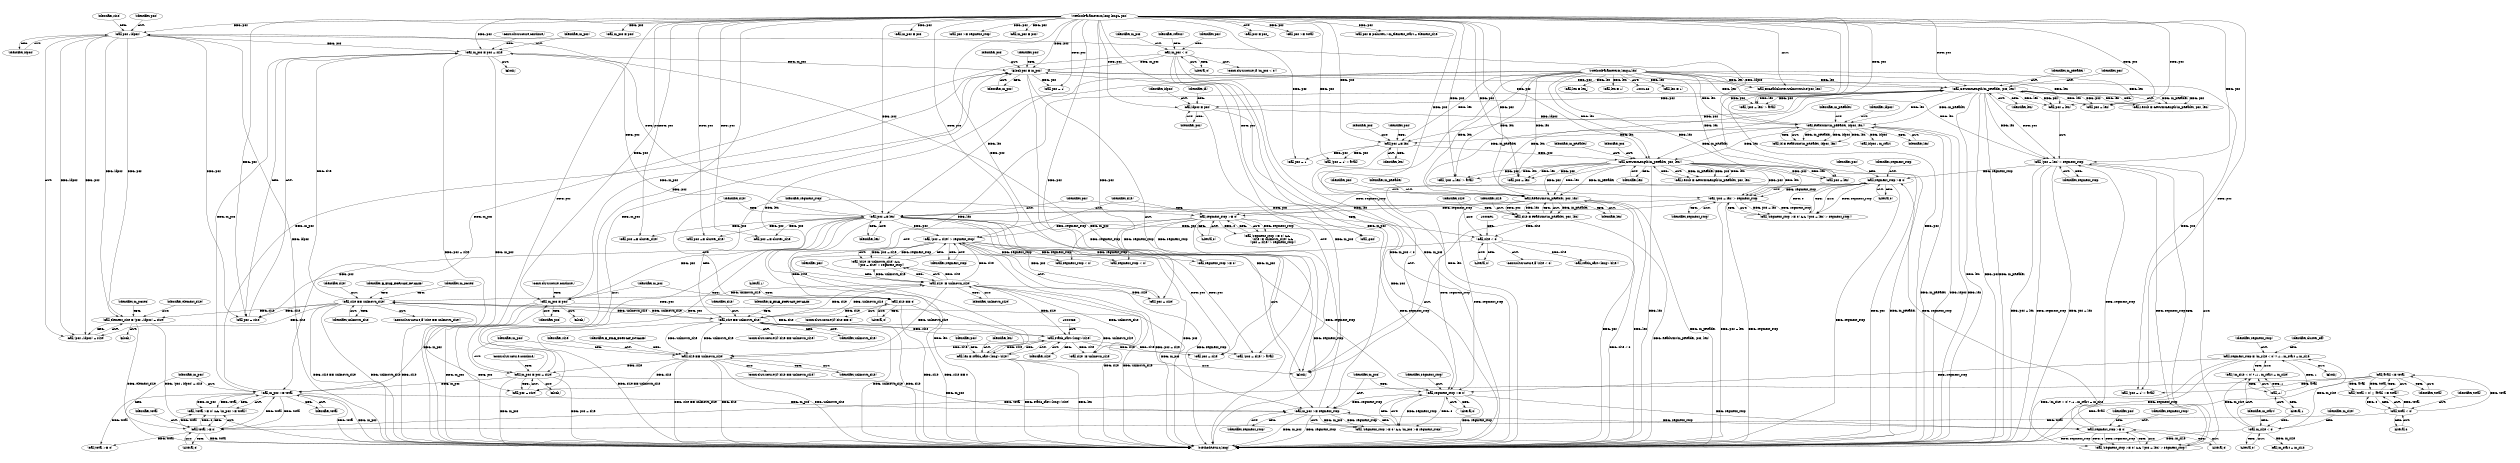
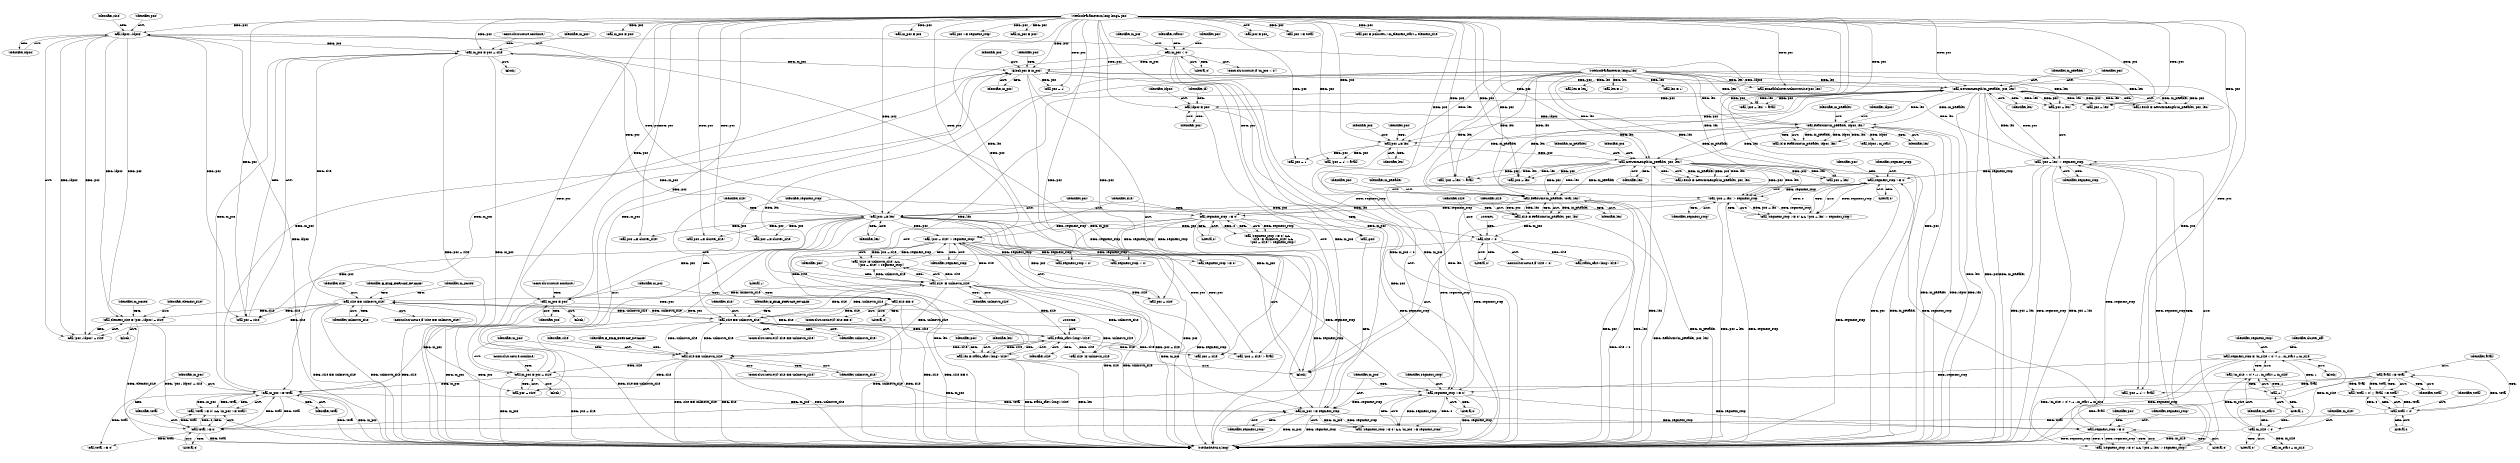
(128, 35) -> (128, 35)
(1786, 53) -> (1786, 53)
(1643, 89) -> none
(1552, 199) -> (1552, 199)
(1533, 226) -> (1533, 226)
none -> (2482, 357)
(1371, 417) -> (1362, 331)
(2330, 421) -> (2330, 421)
